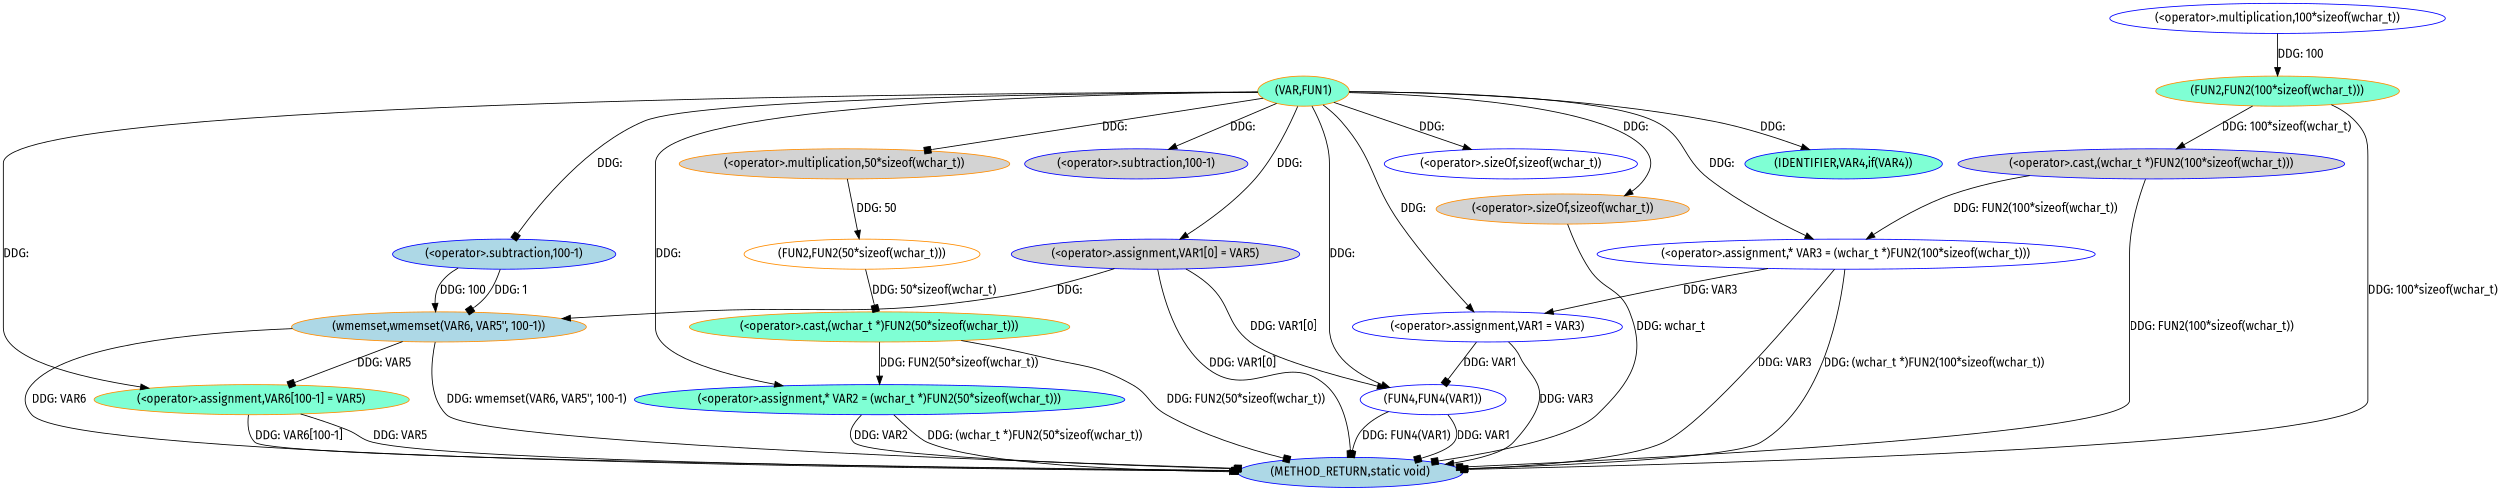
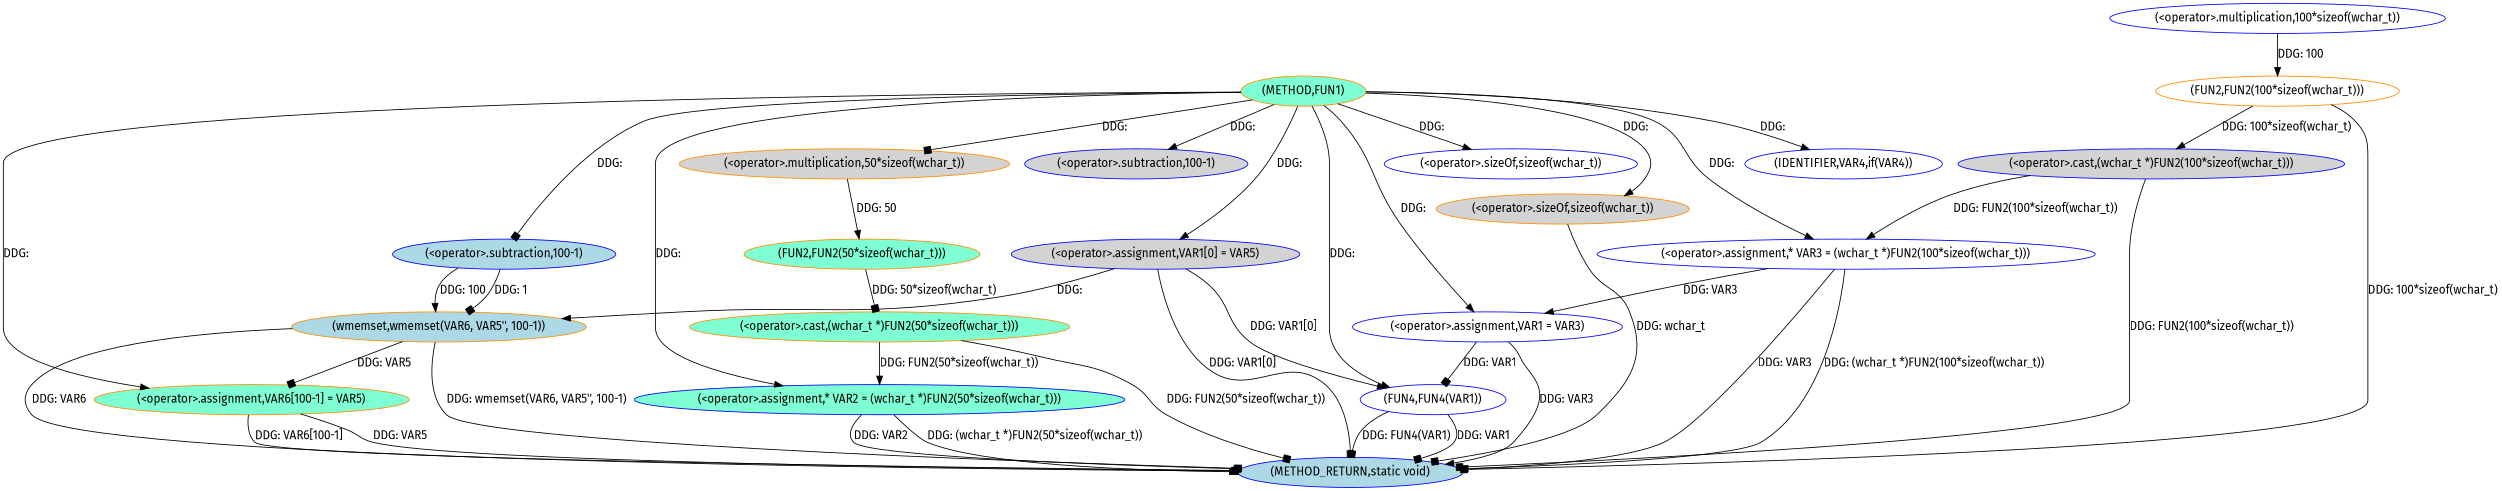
(1303, 91) -> (1303, 91)
(2278, 91) -> (2278, 91)
(1844, 164) -> (1844, 164)
(862, 254) -> (862, 254)
